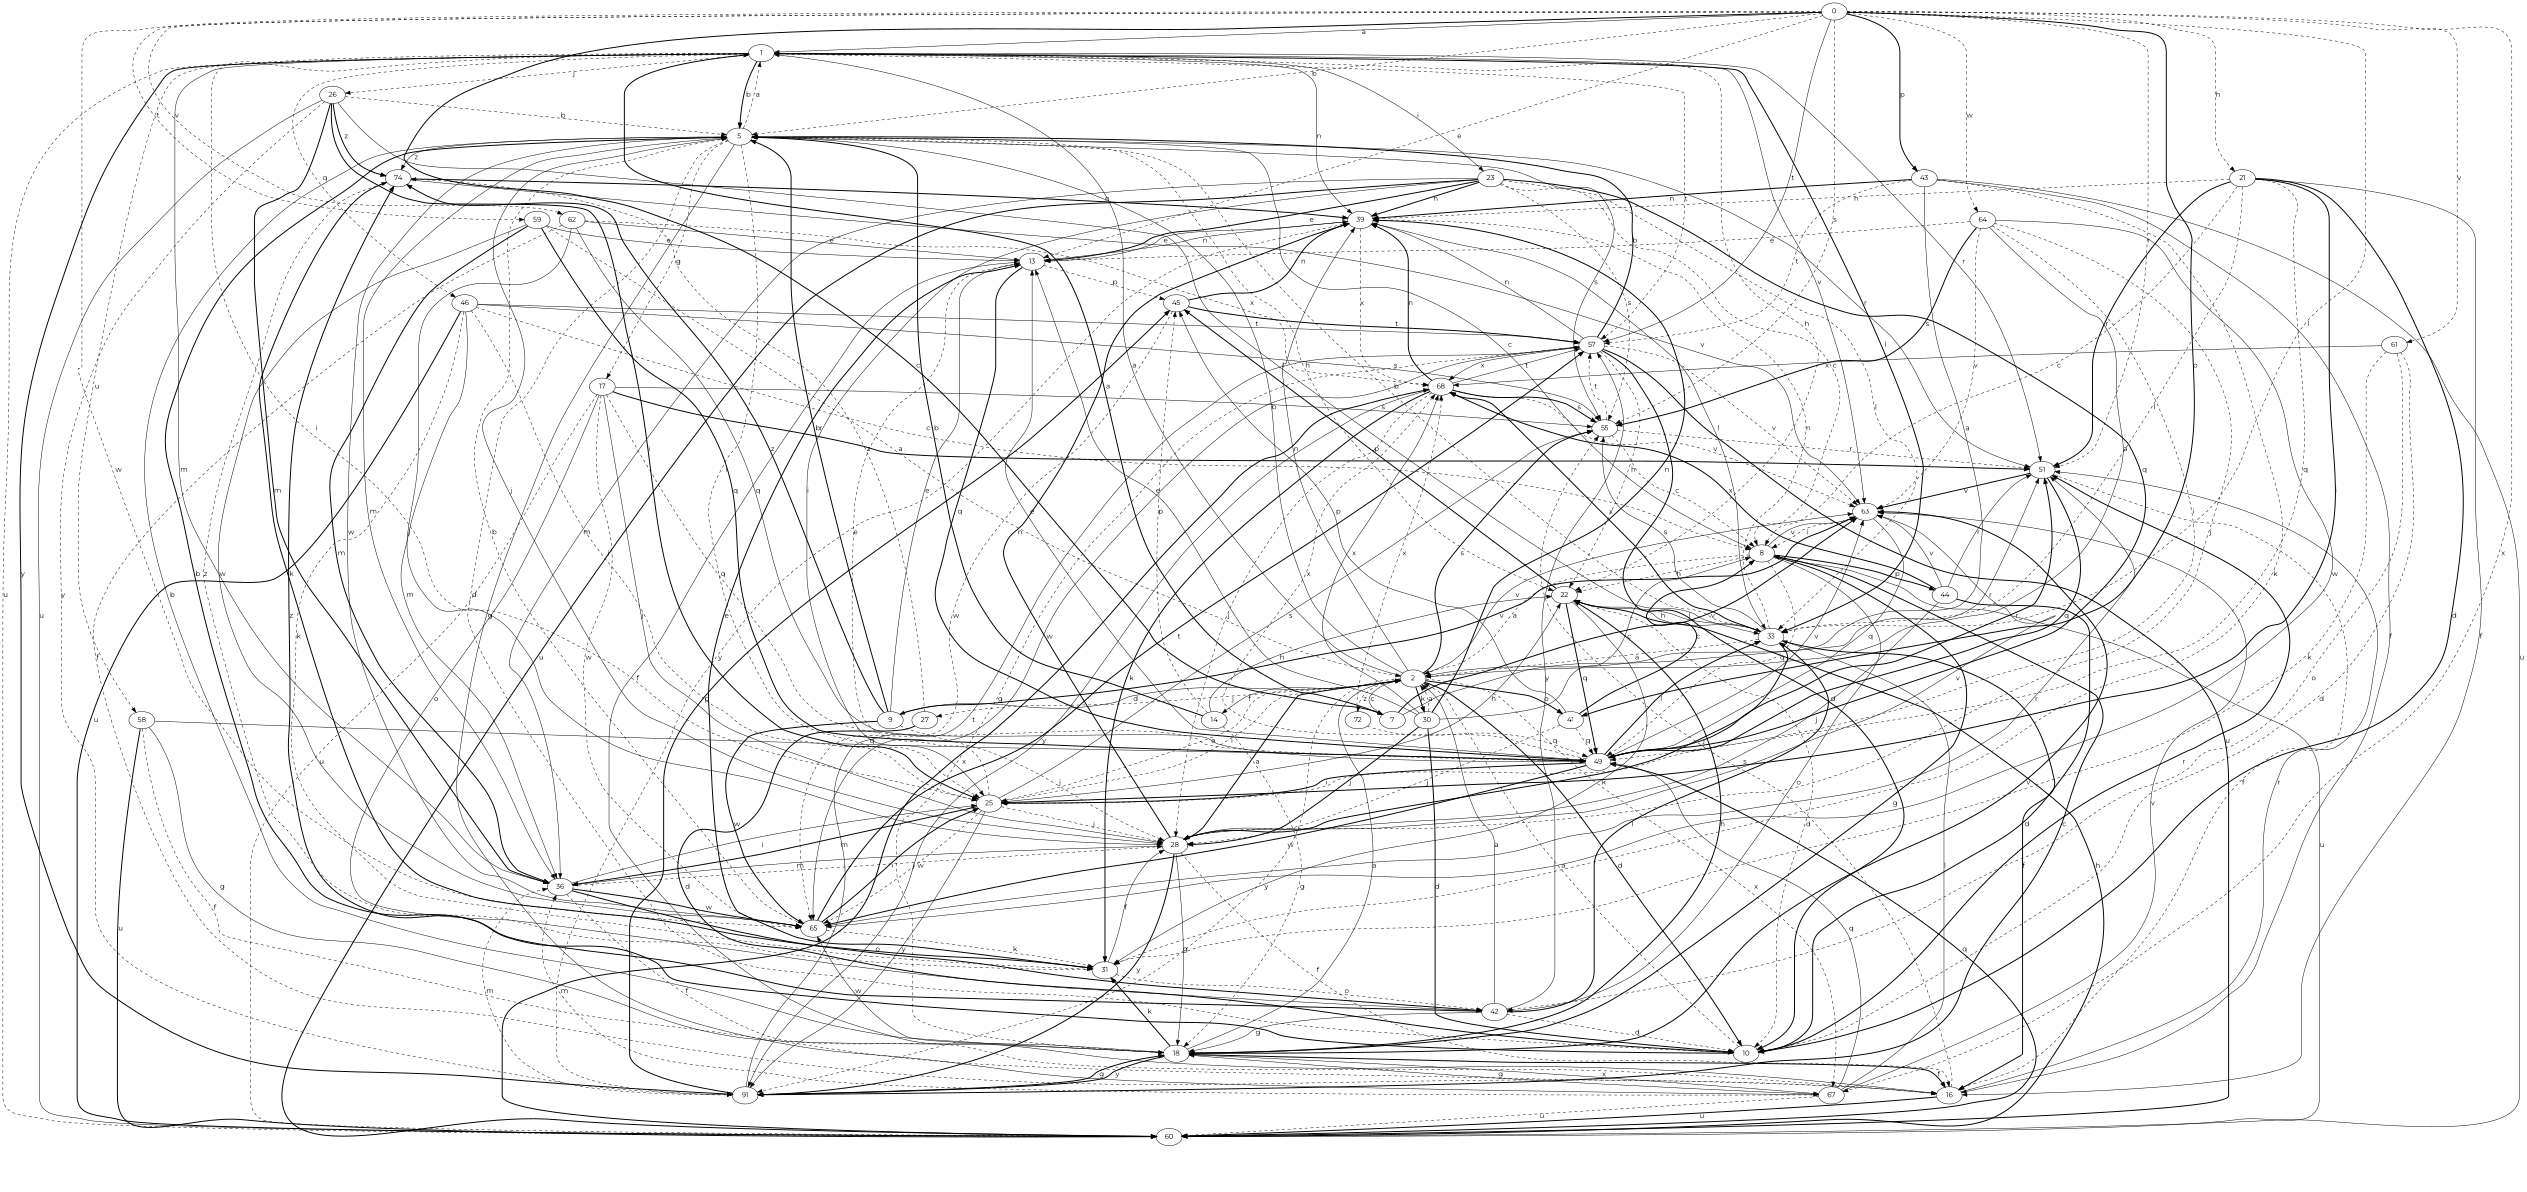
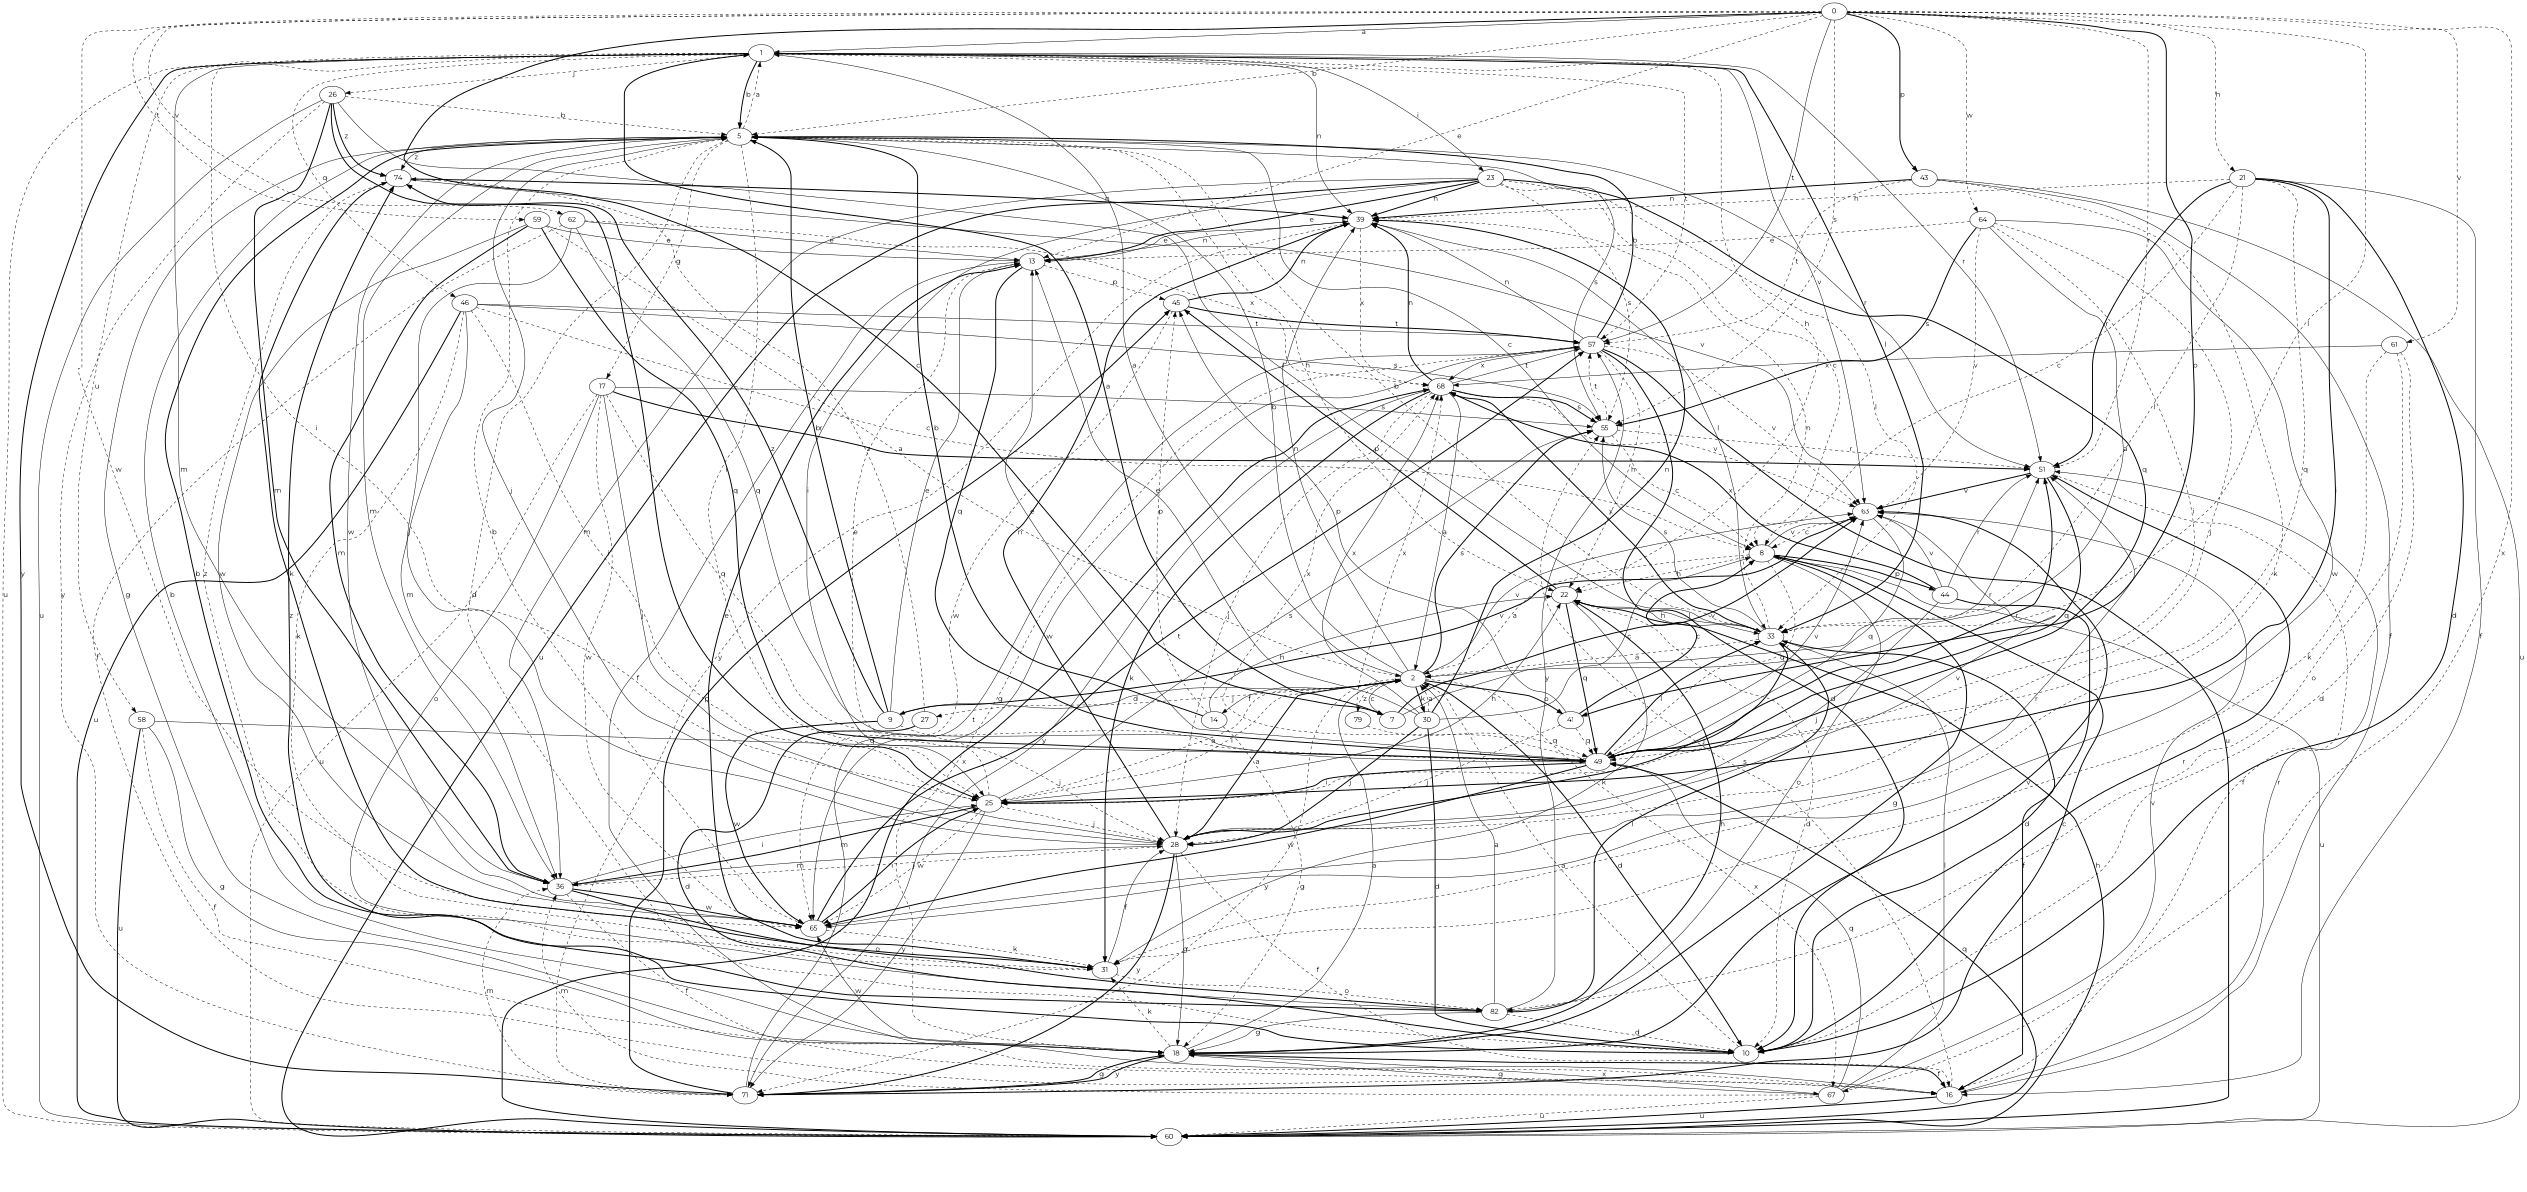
(1807, 533) -> (1807, 533)
(1906, 611) -> (1443, 528)
(1358, 720) -> (1358, 720)
(1495, 1012) -> (1495, 1012)
(1142, 1014) -> (1142, 1014)
(673, 1016) -> (176, 747)
(745, 1095) -> (745, 1095)
